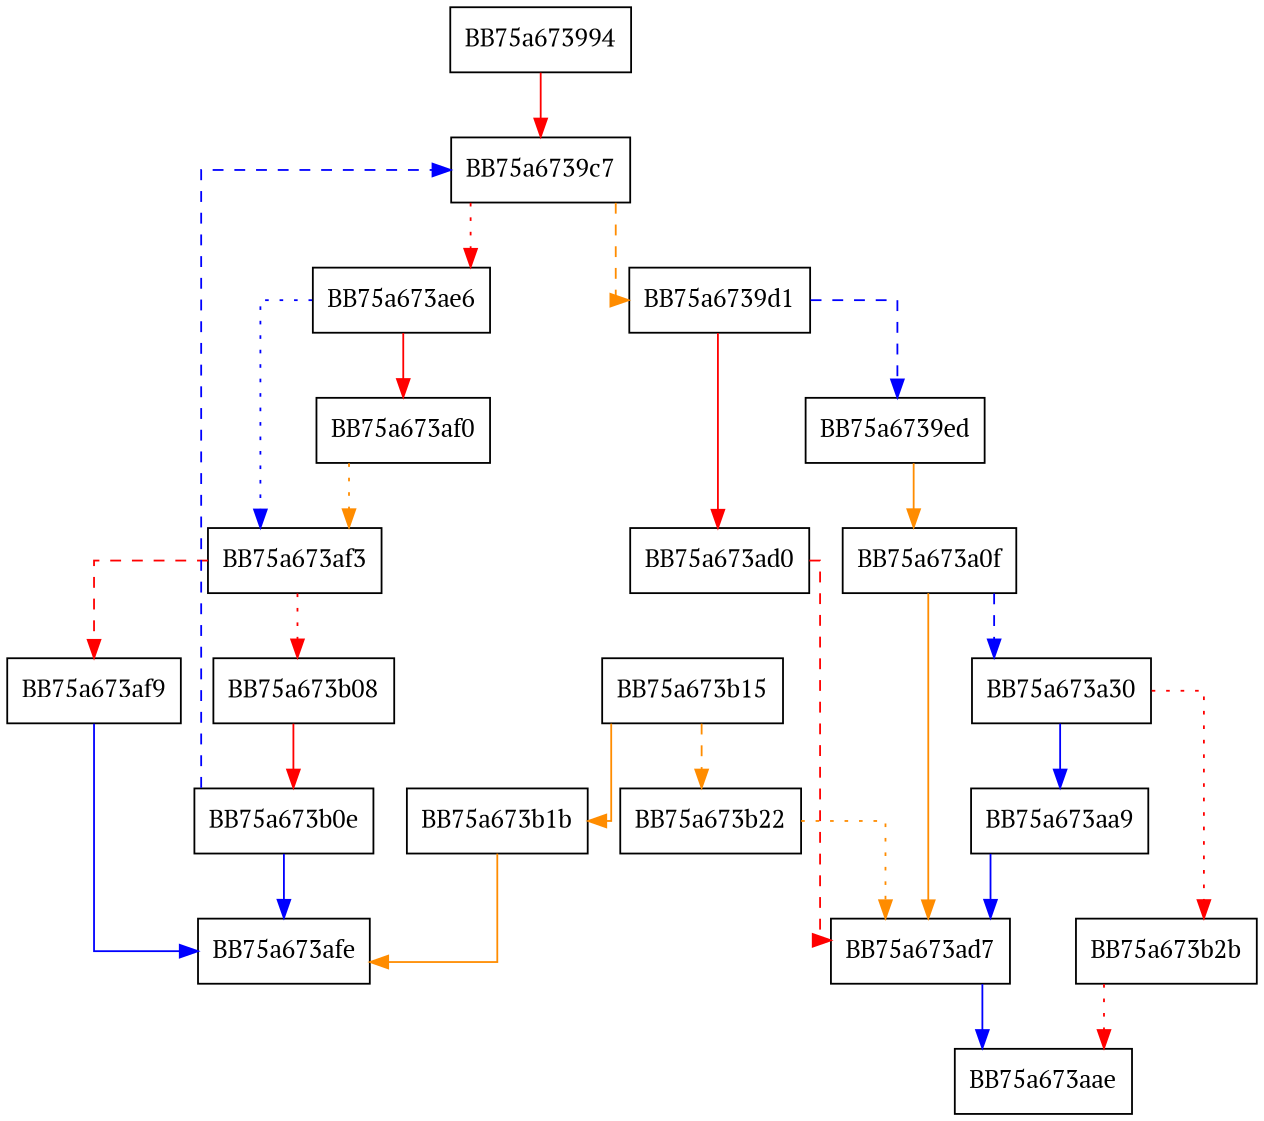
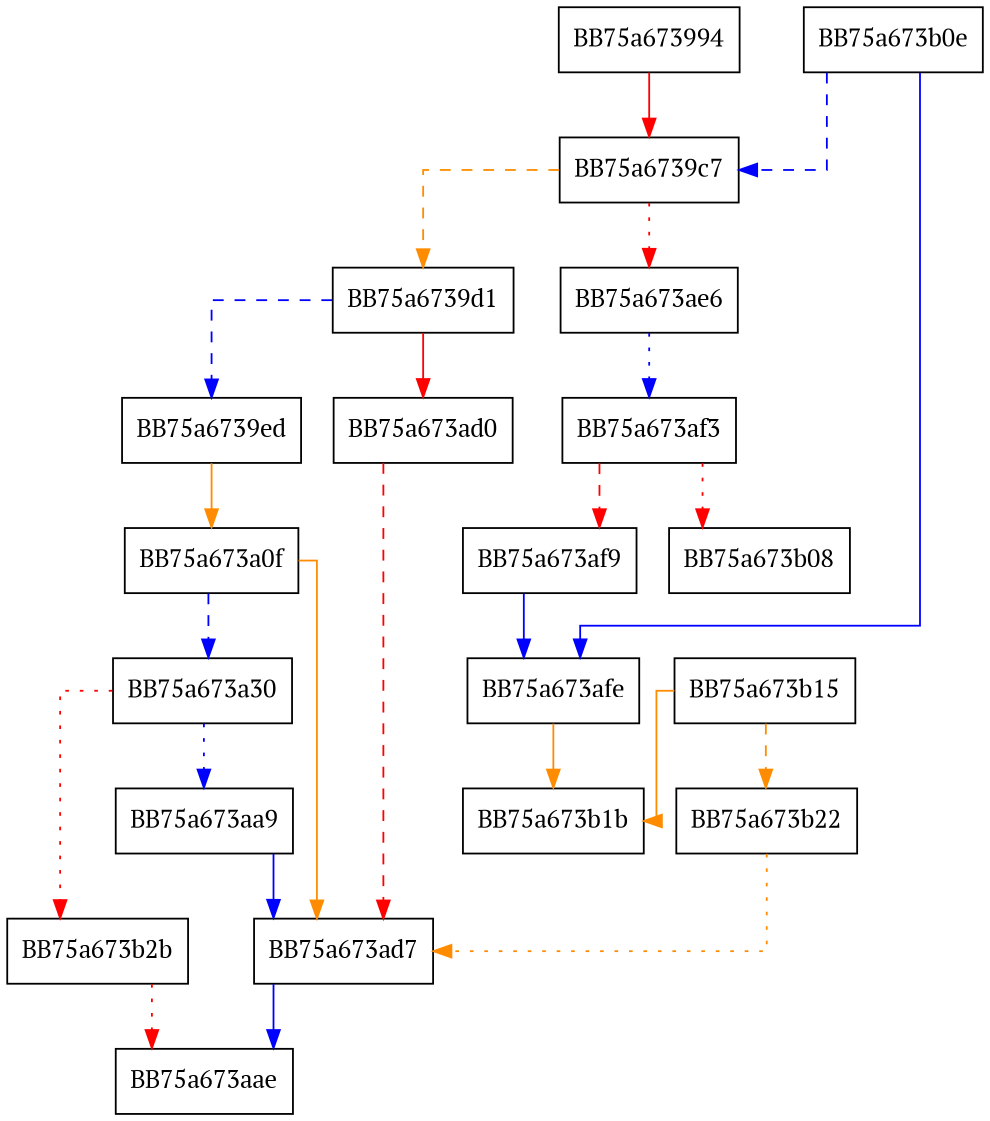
(403, 430) -> none
(293, 747) -> none
(1060, 747) -> (204, 747)
(497, 962) -> (553, 747)
